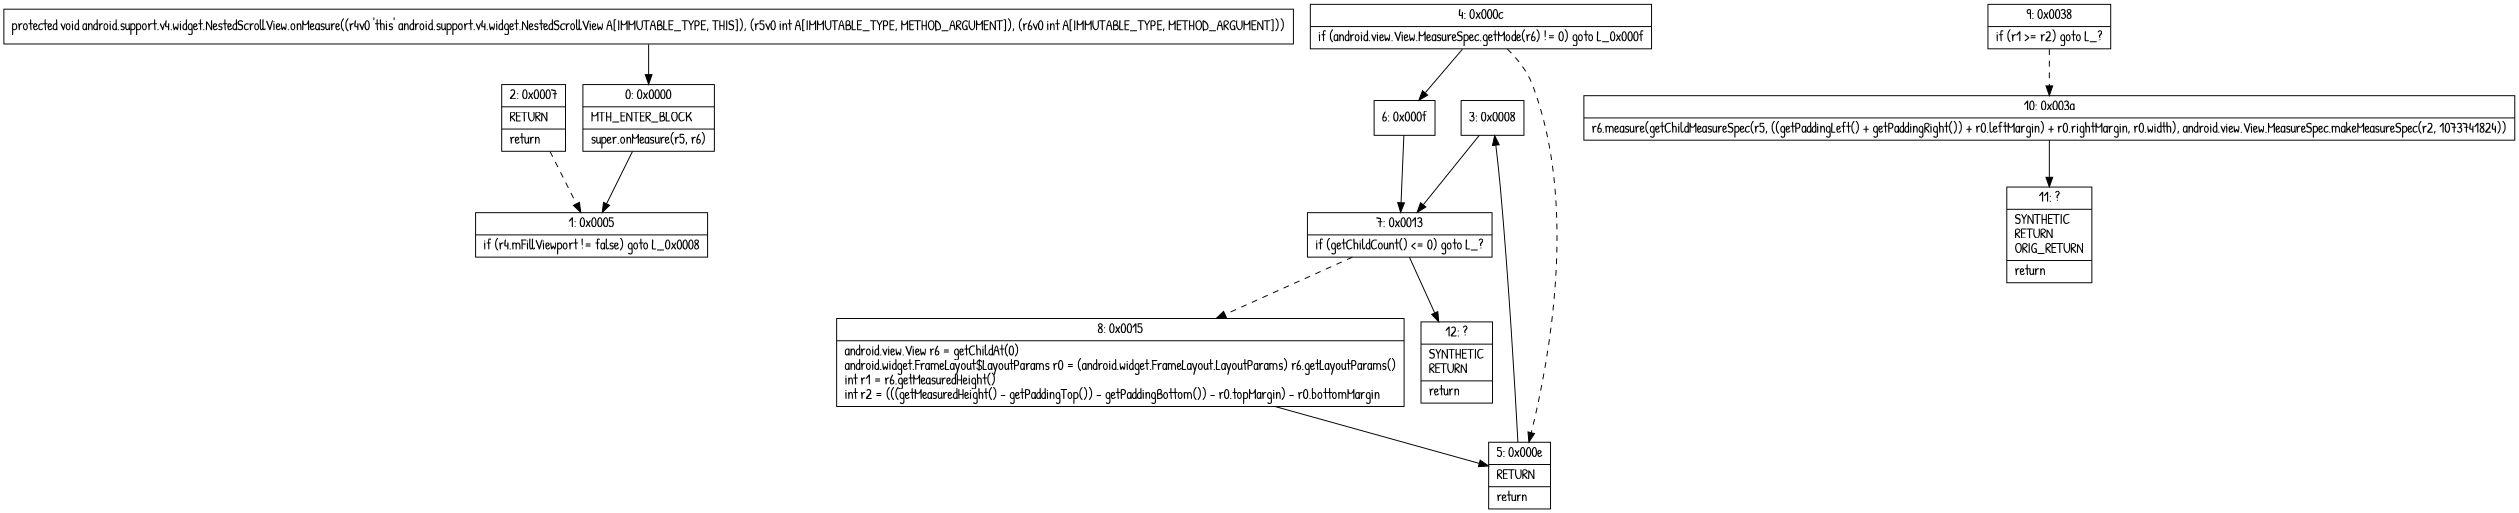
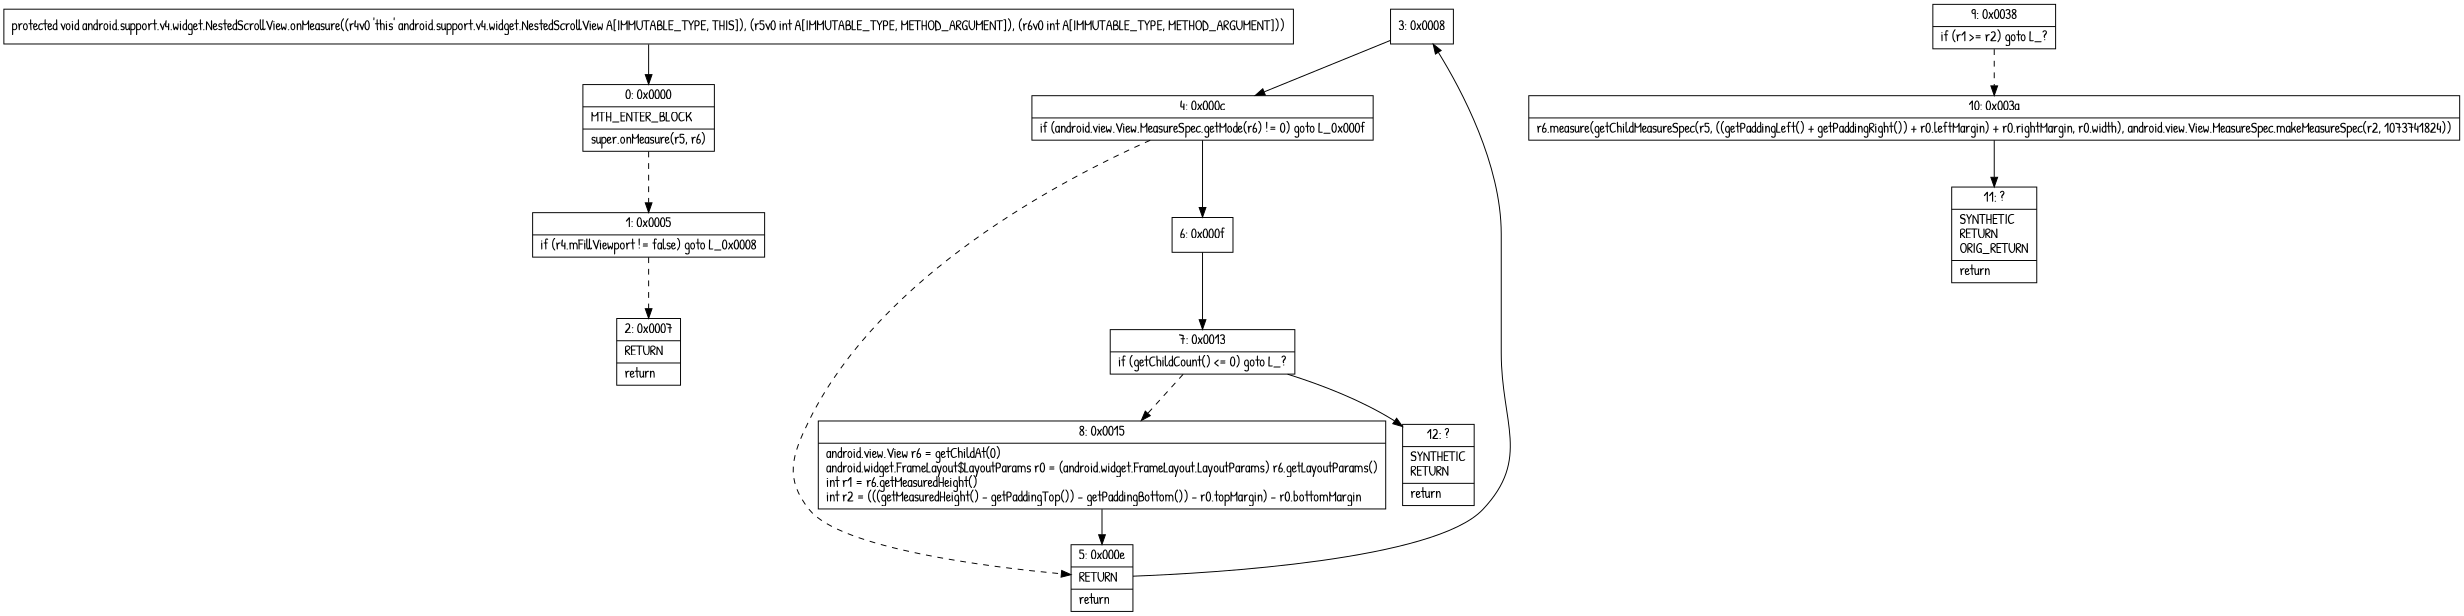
(1451, 170) -> (1327, 66)
(563, 178) -> (649, 283)
(620, 178) -> (649, 177)
